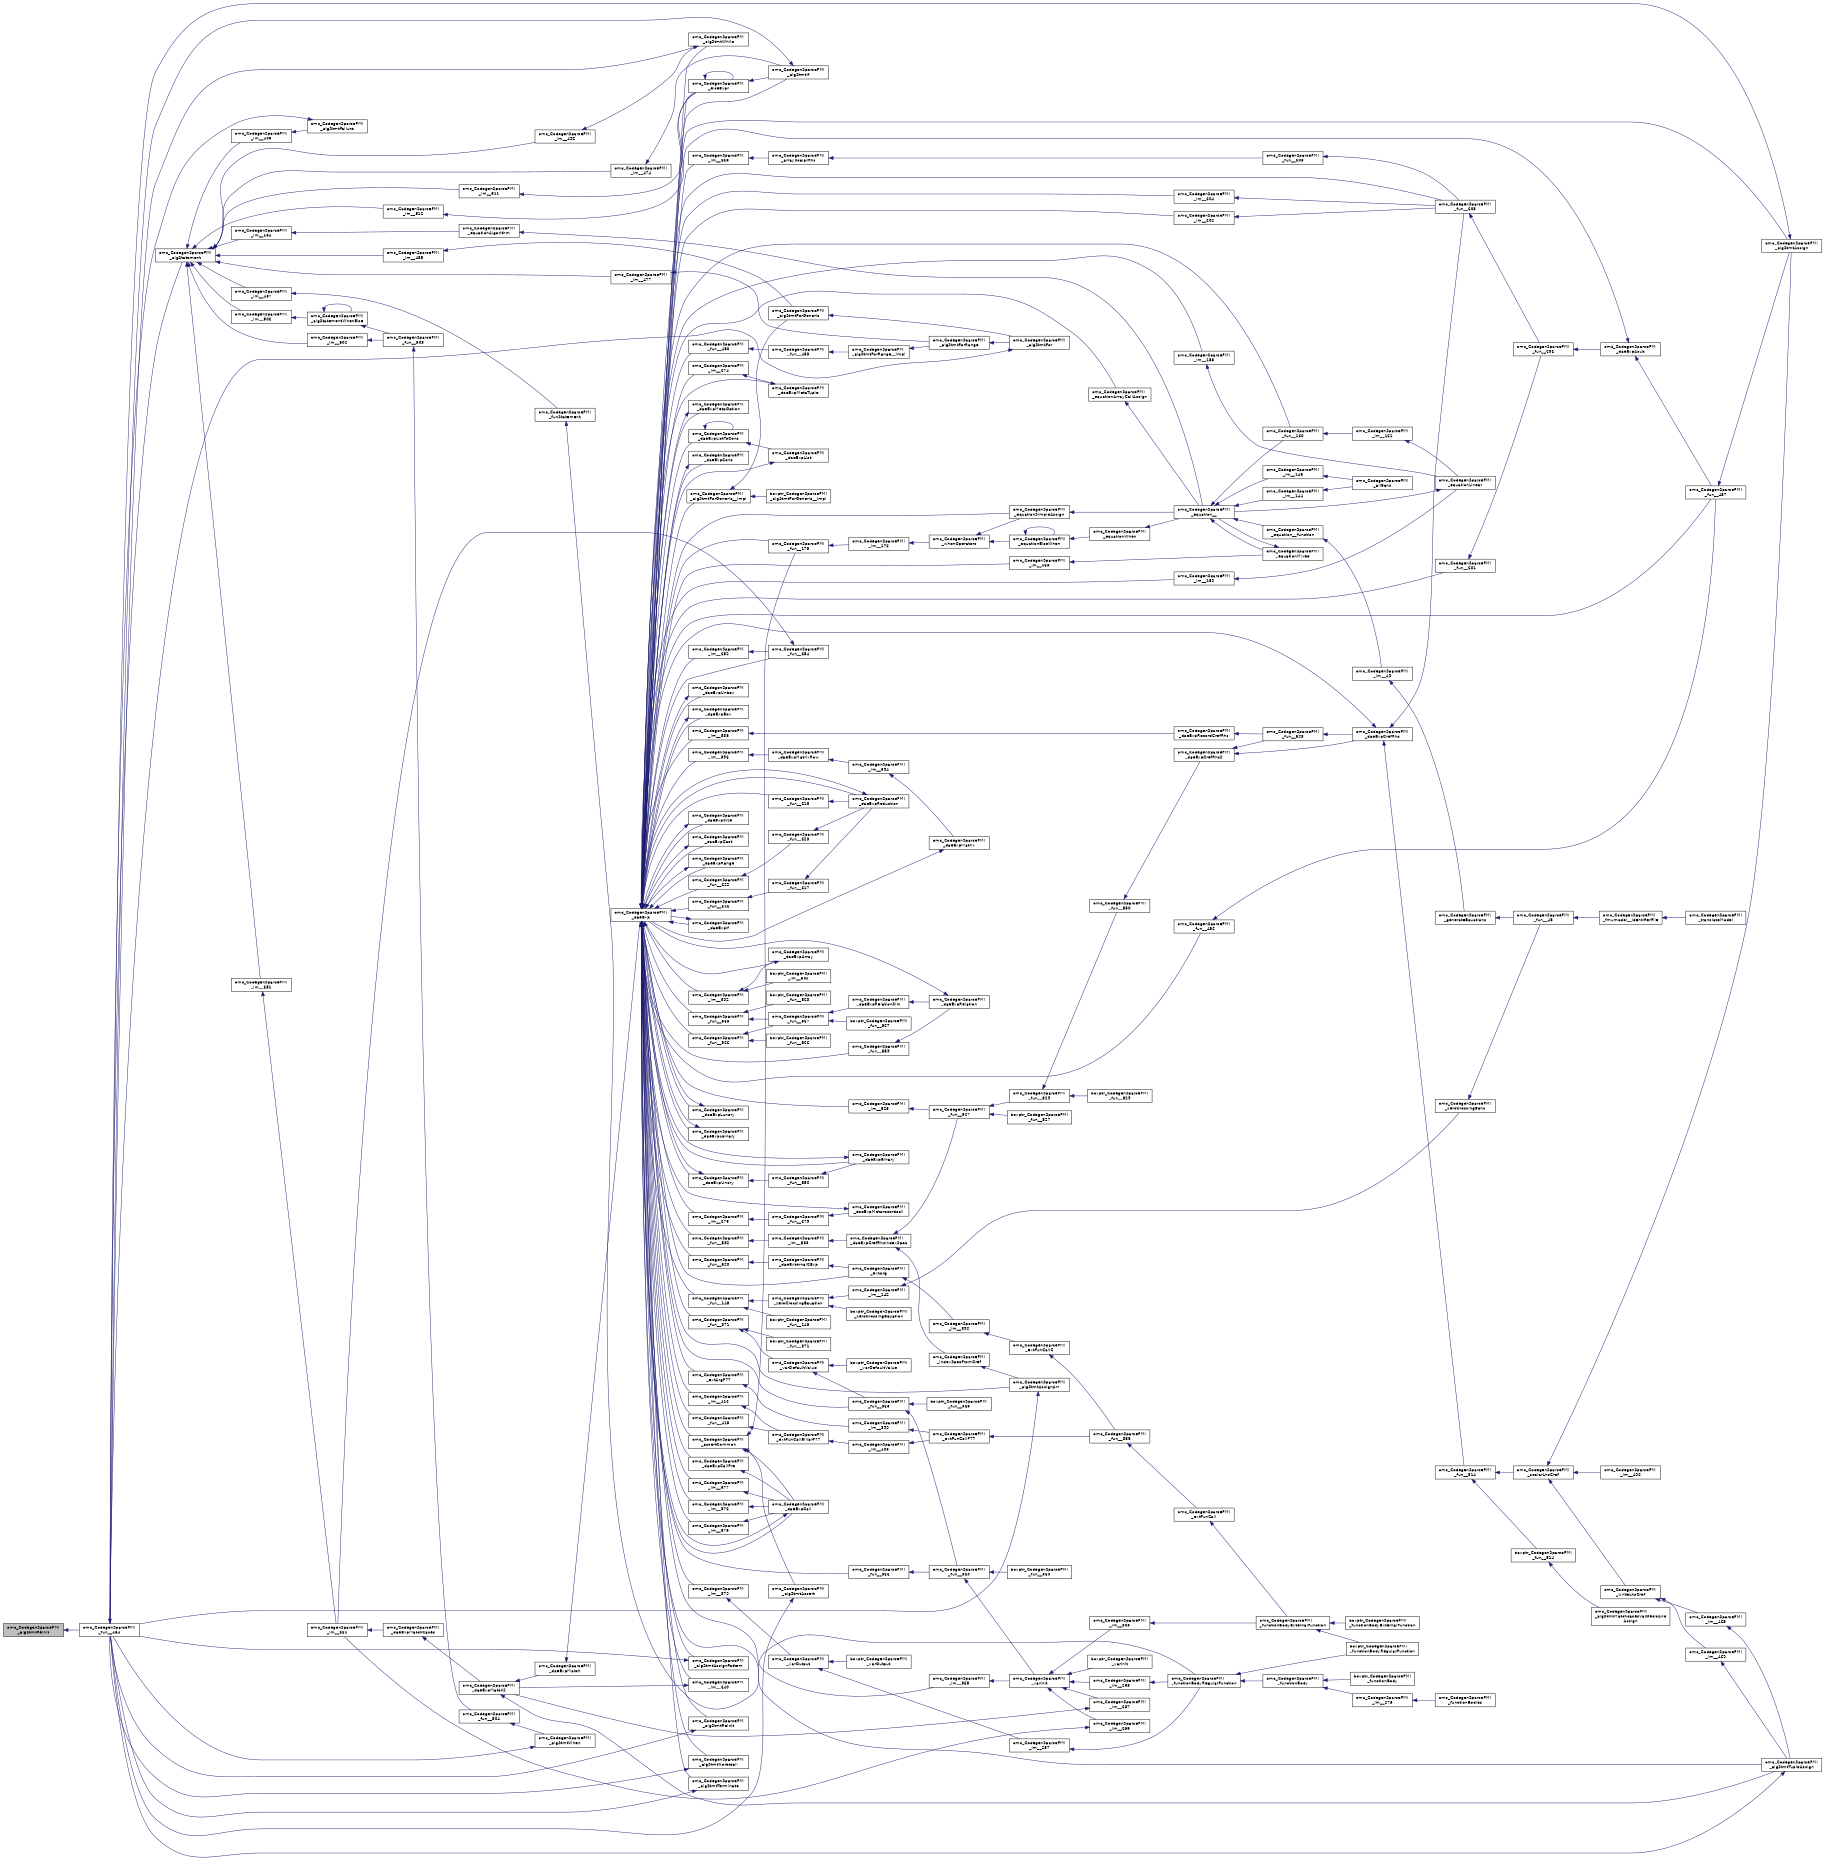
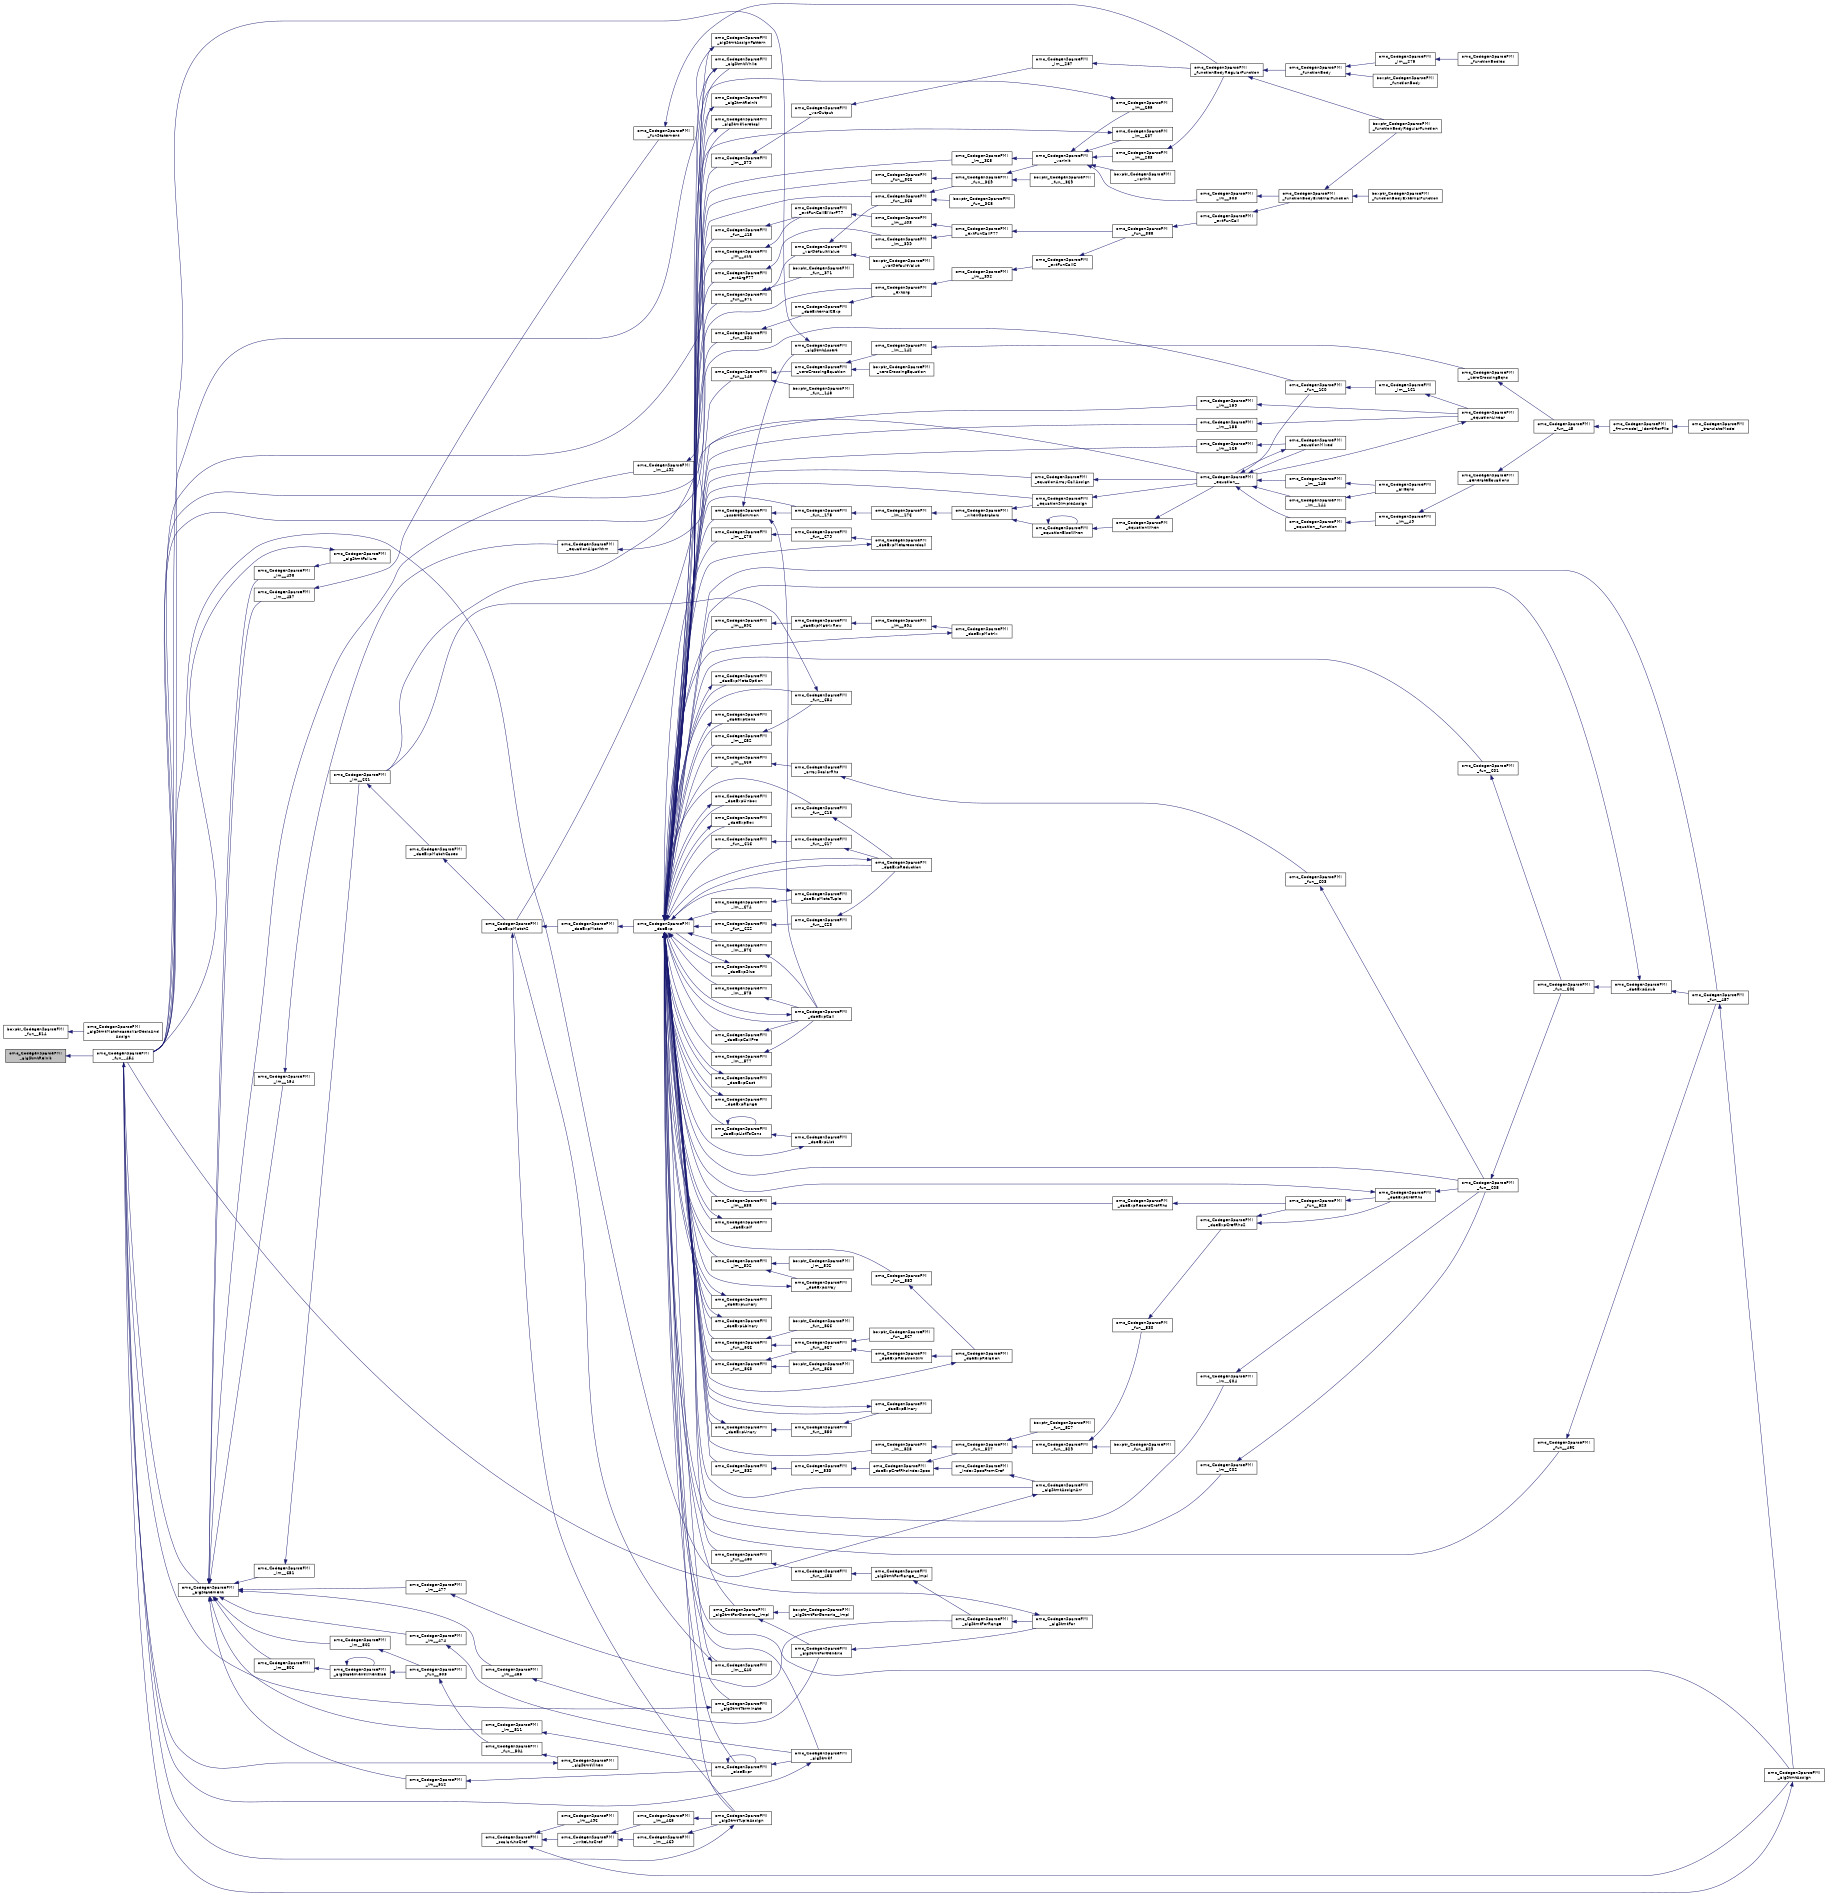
(1465, 1472) -> none
(879, 1662) -> none
